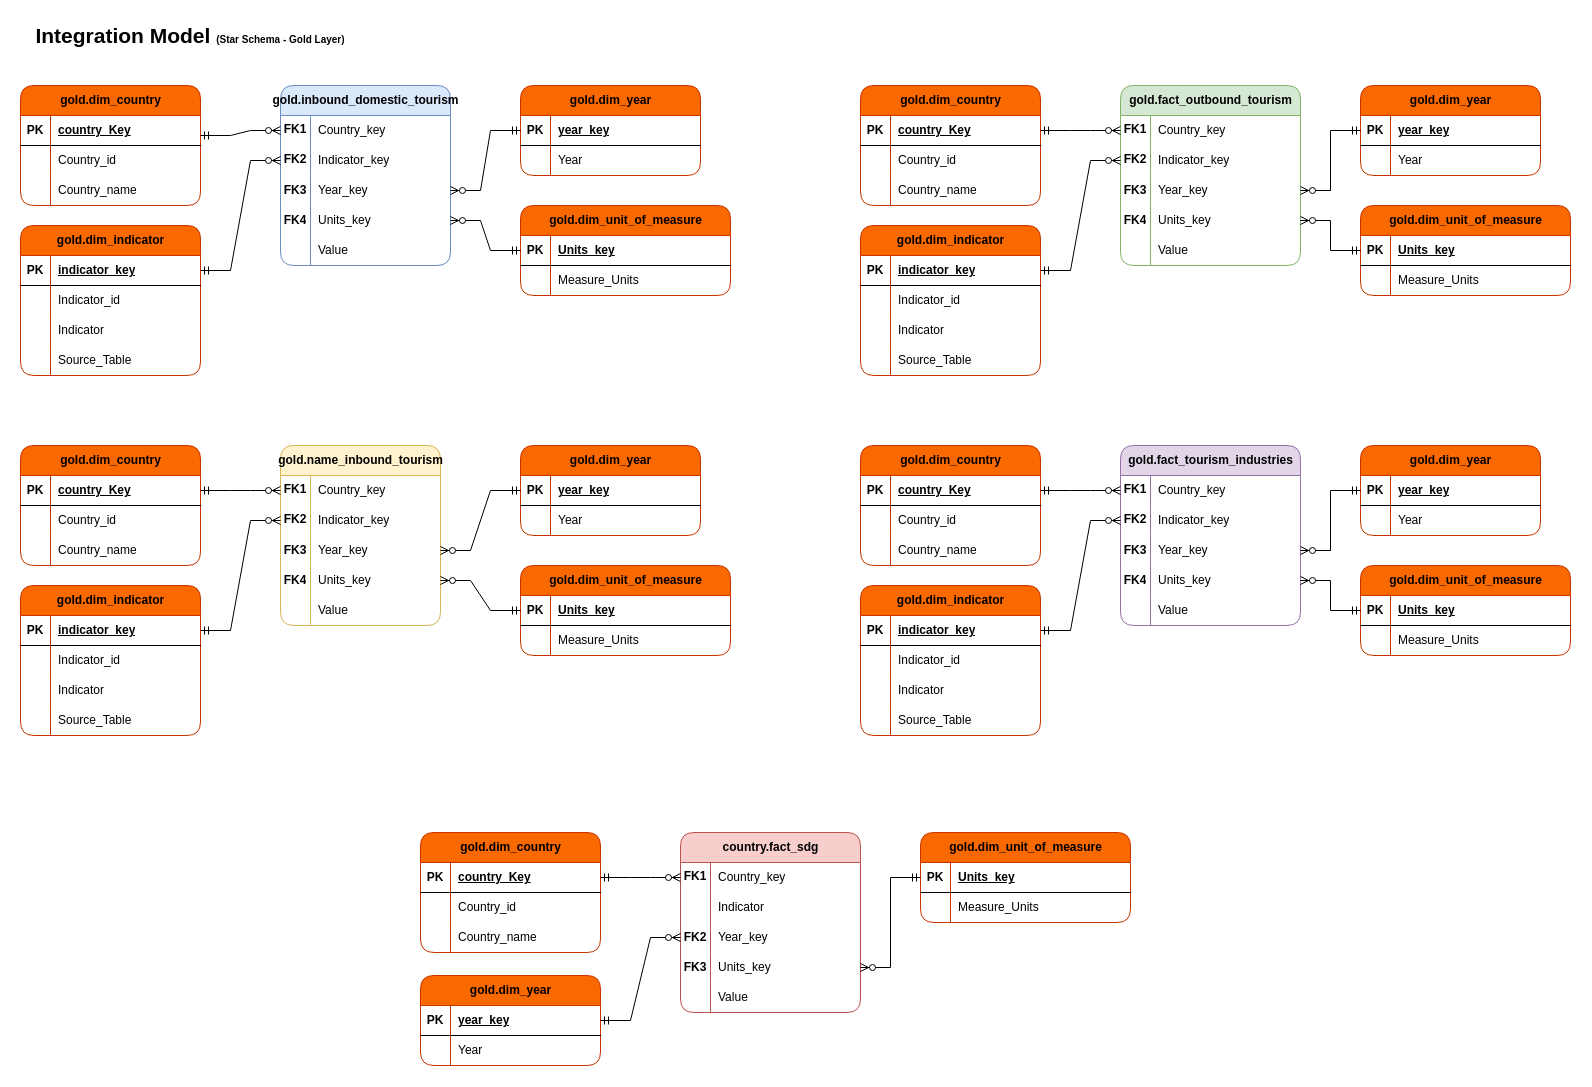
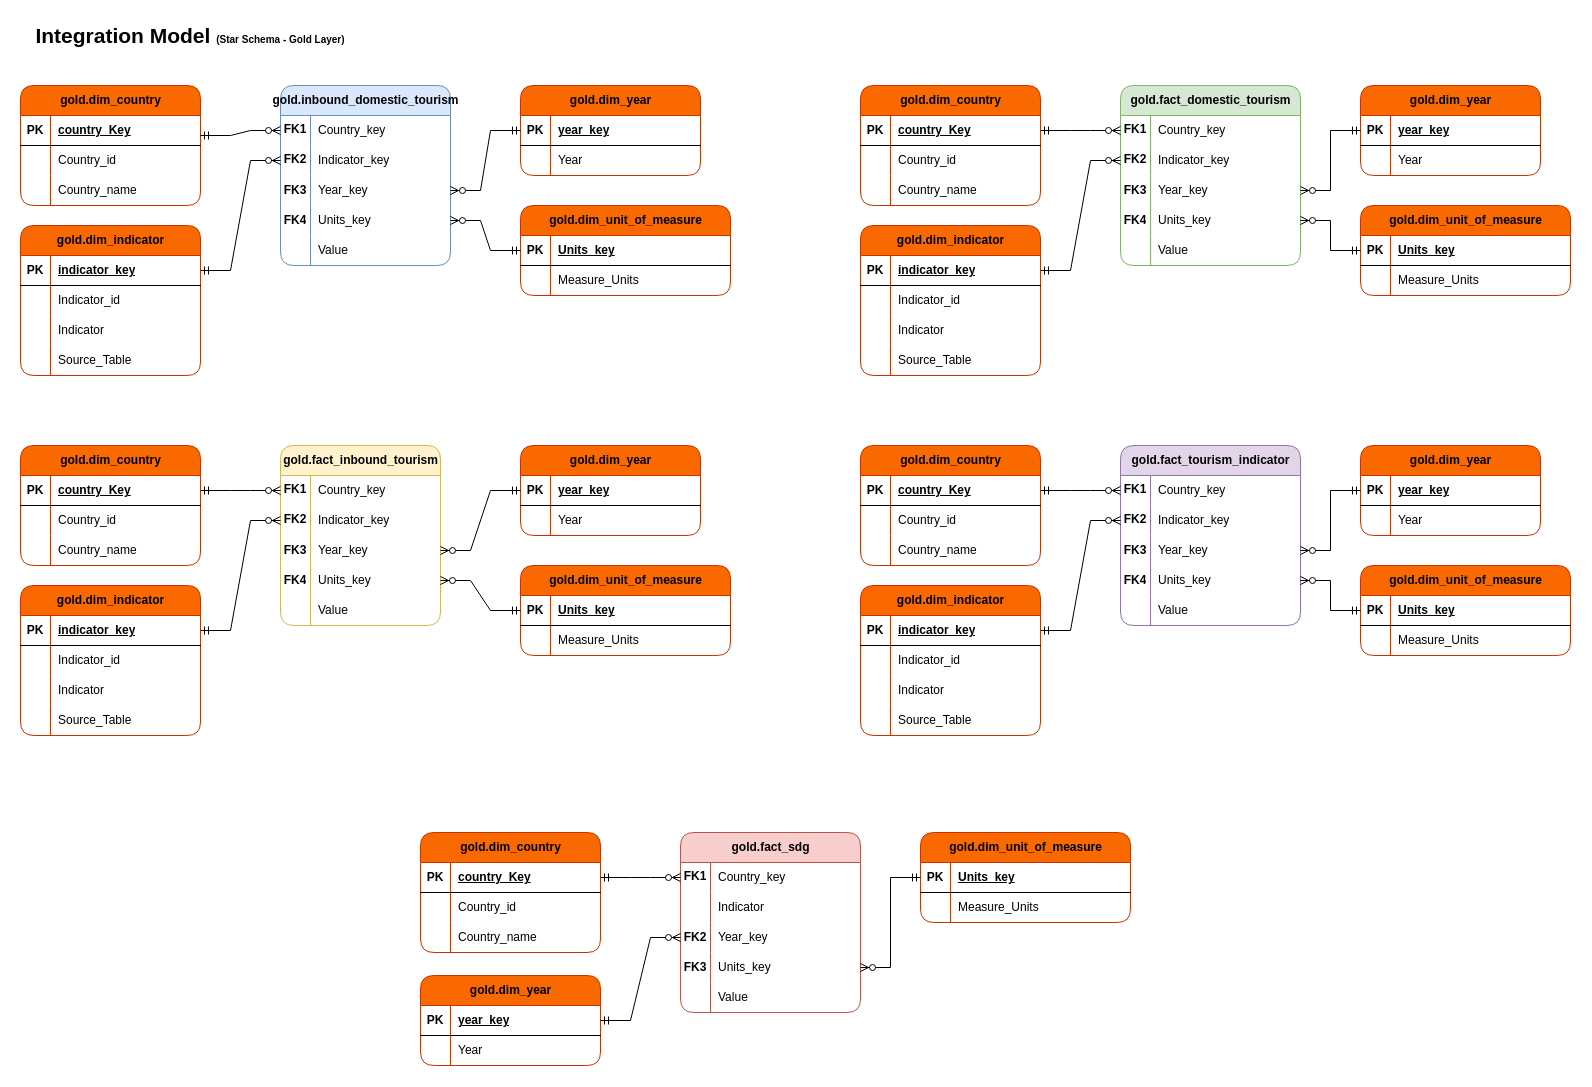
(1211, 101) -> (1211, 101)
(361, 461) -> (361, 461)
(1211, 461) -> (1211, 461)
(771, 848) -> (771, 848)
